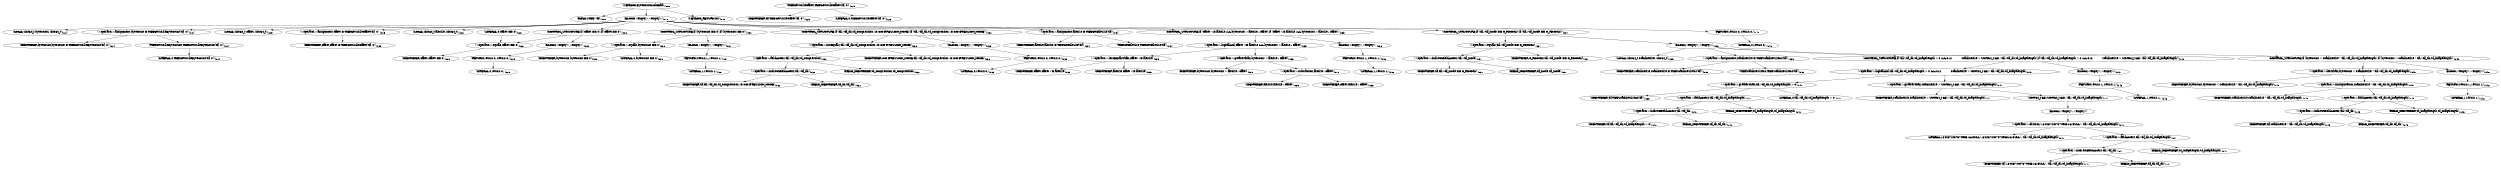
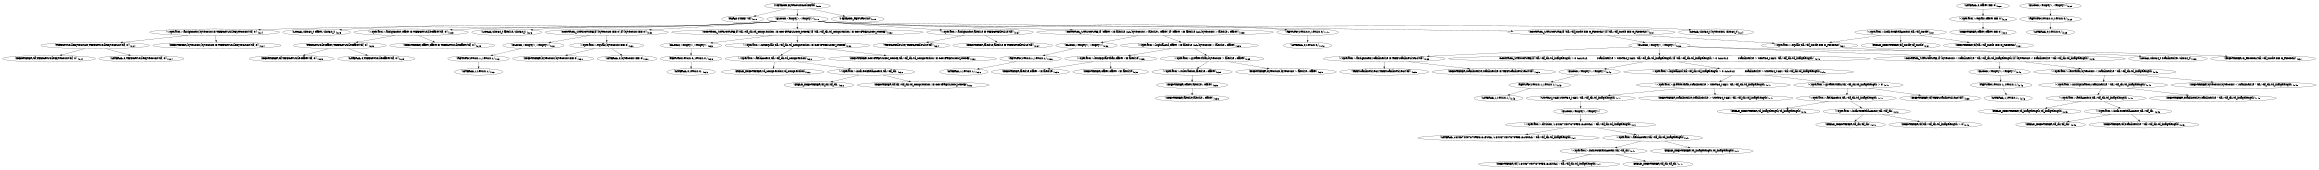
(587, 32) -> none
none -> (376, 39)
(1478, 52) -> (1856, 39)
none -> (49, 59)
(1336, 72) -> (1219, 72)
(1292, 78) -> (1192, 91)
(1810, 98) -> none
